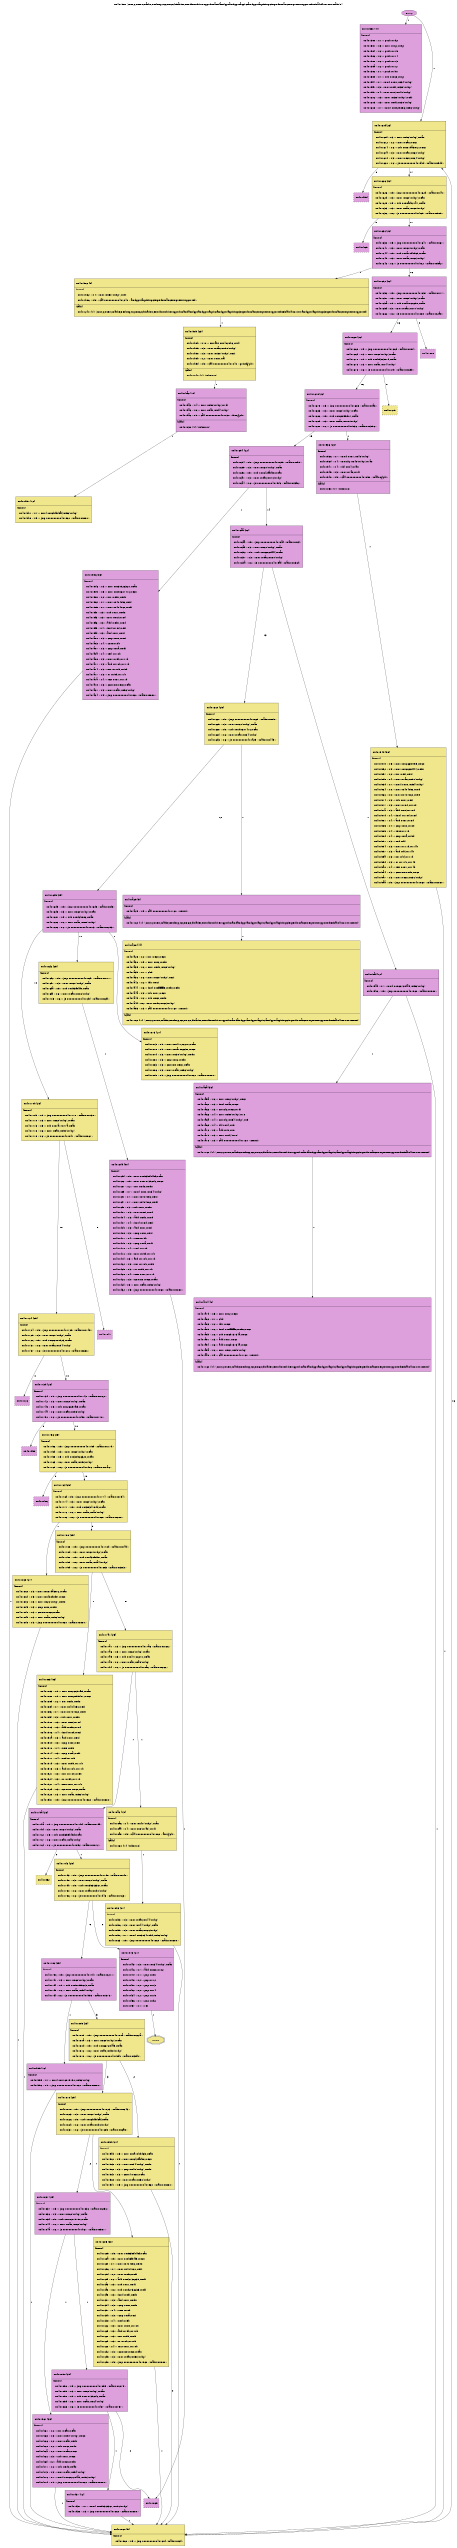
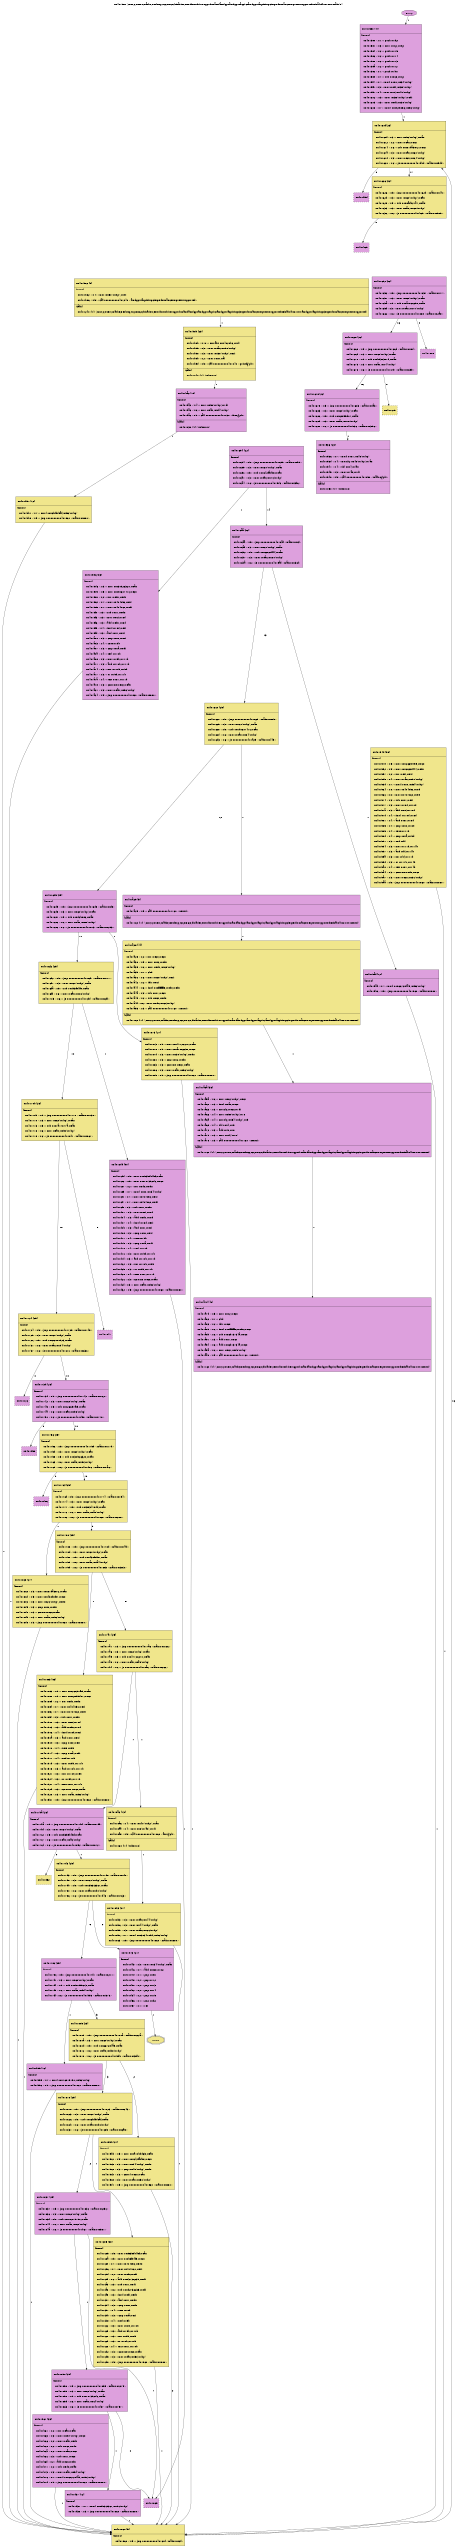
(433, 65) -> (402, 116)
(409, 248) -> none
(305, 438) -> none
(377, 620) -> none
(23, 1013) -> (68, 1050)
(365, 1039) -> (278, 1053)
none -> (2, 1568)
none -> (191, 1804)
(47, 2323) -> (112, 2368)
